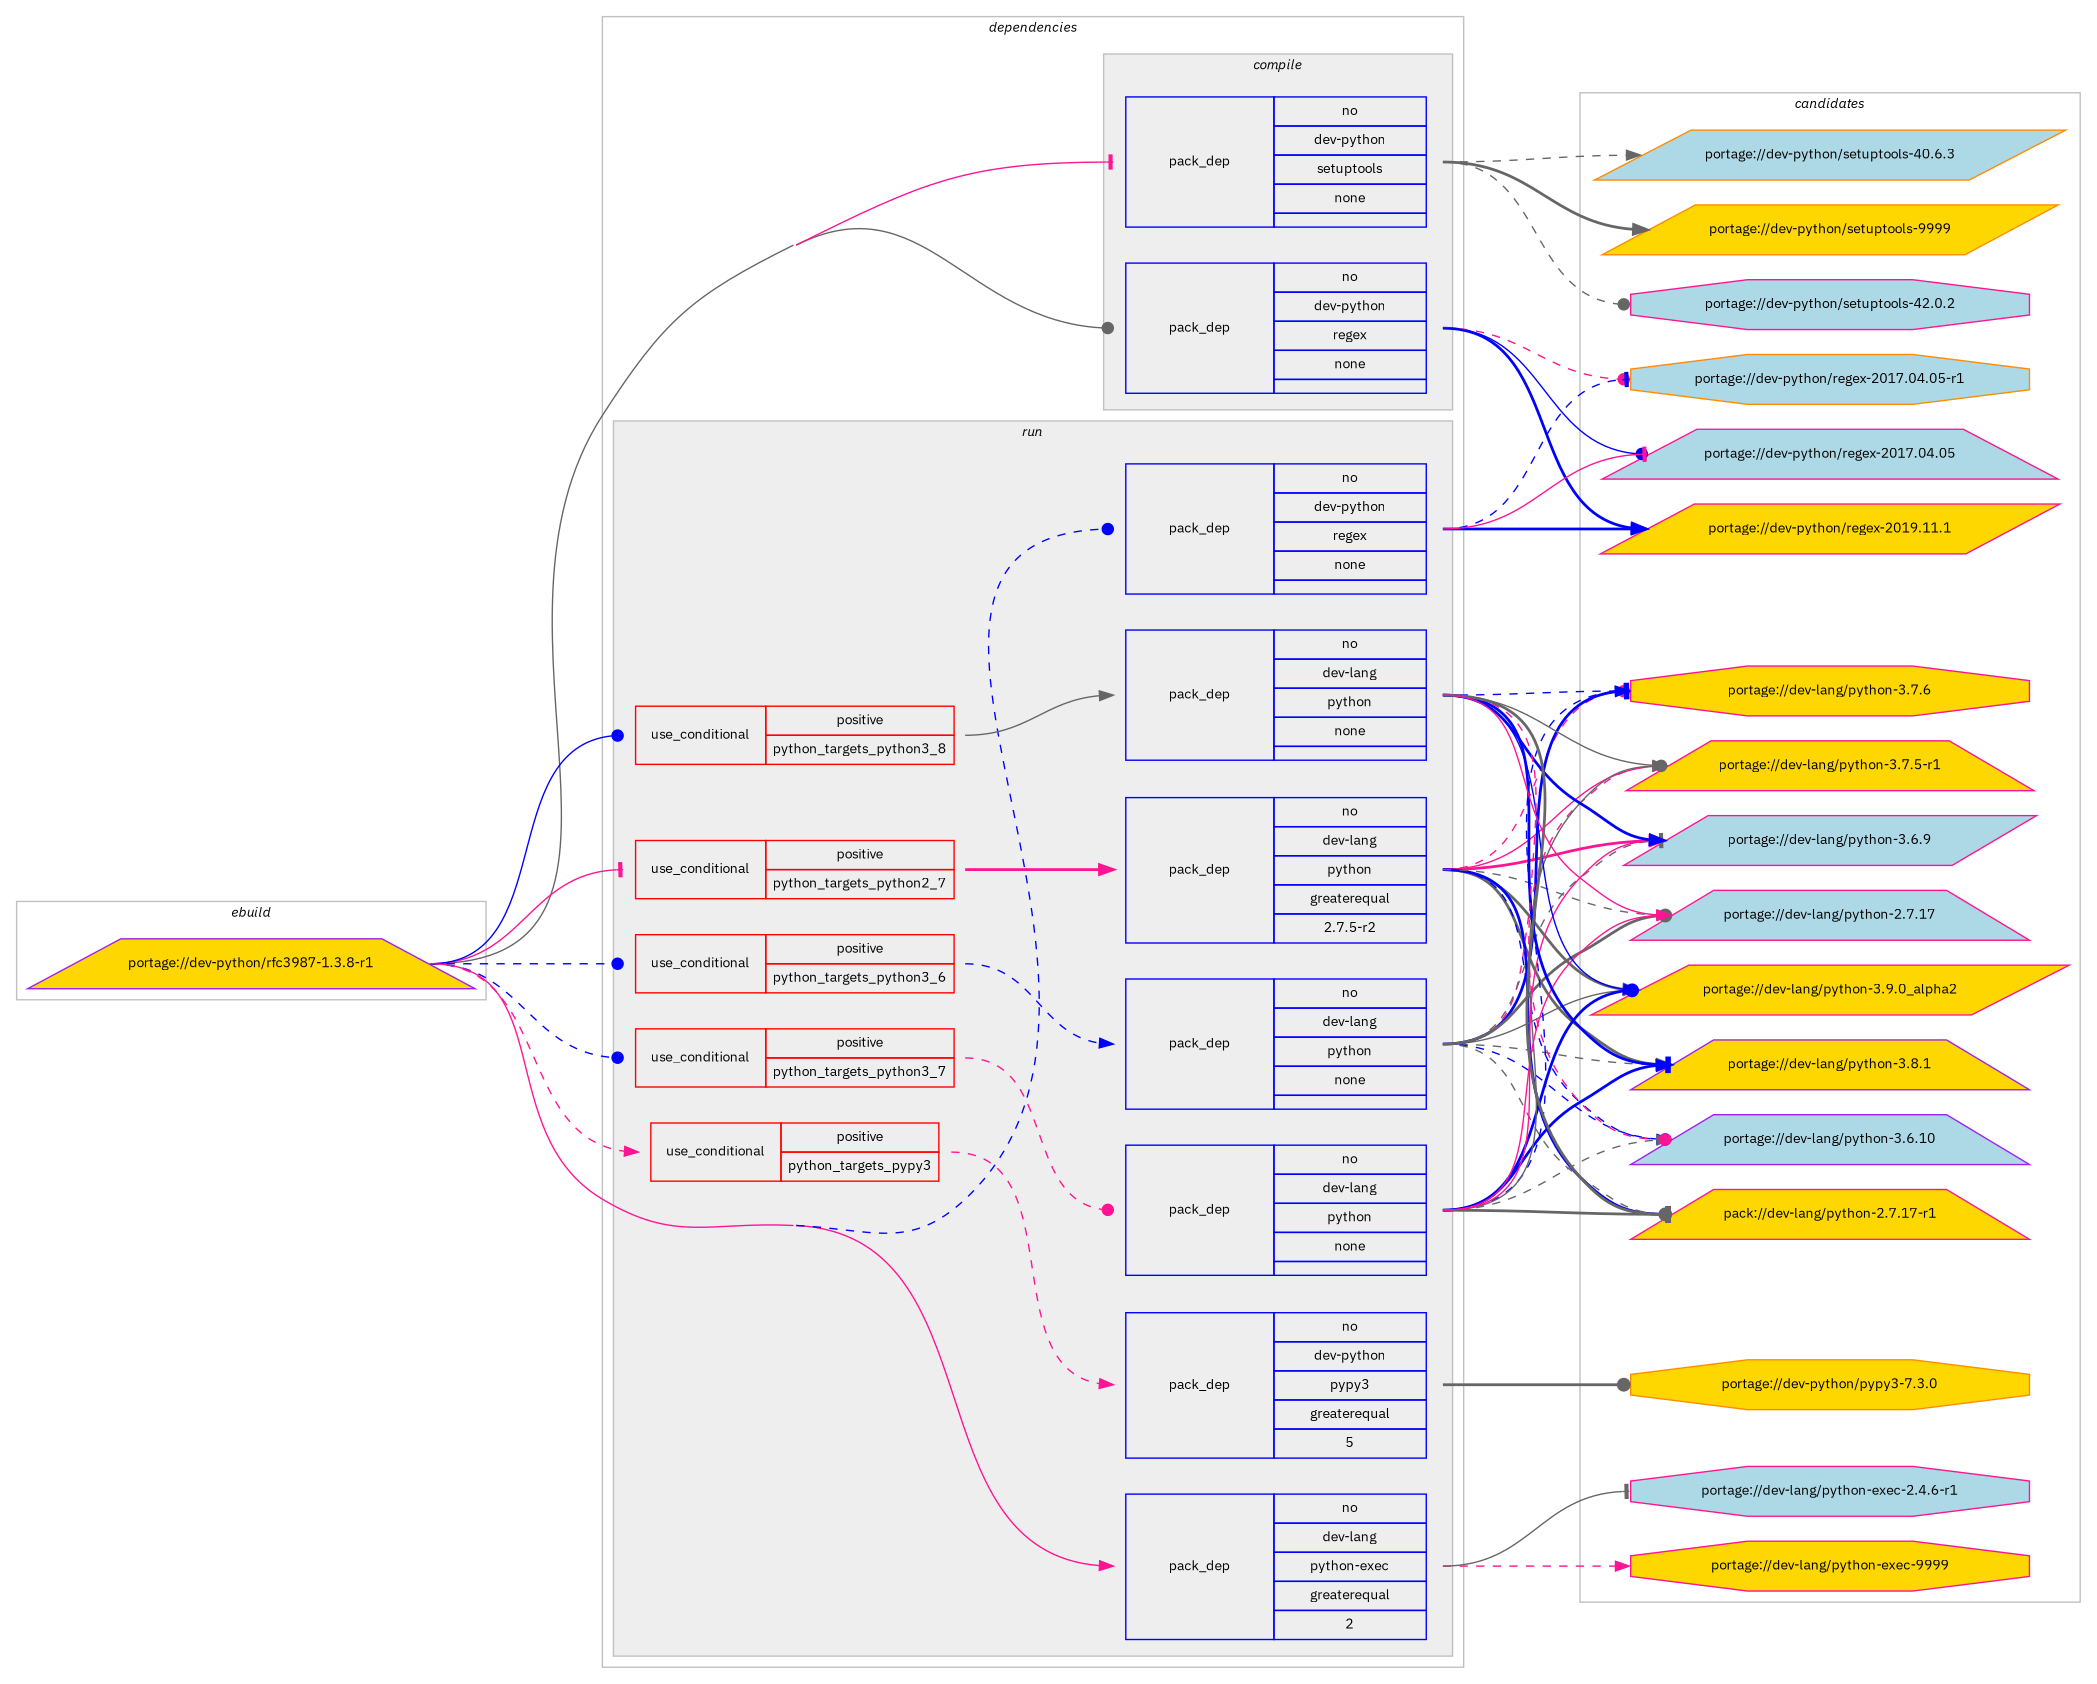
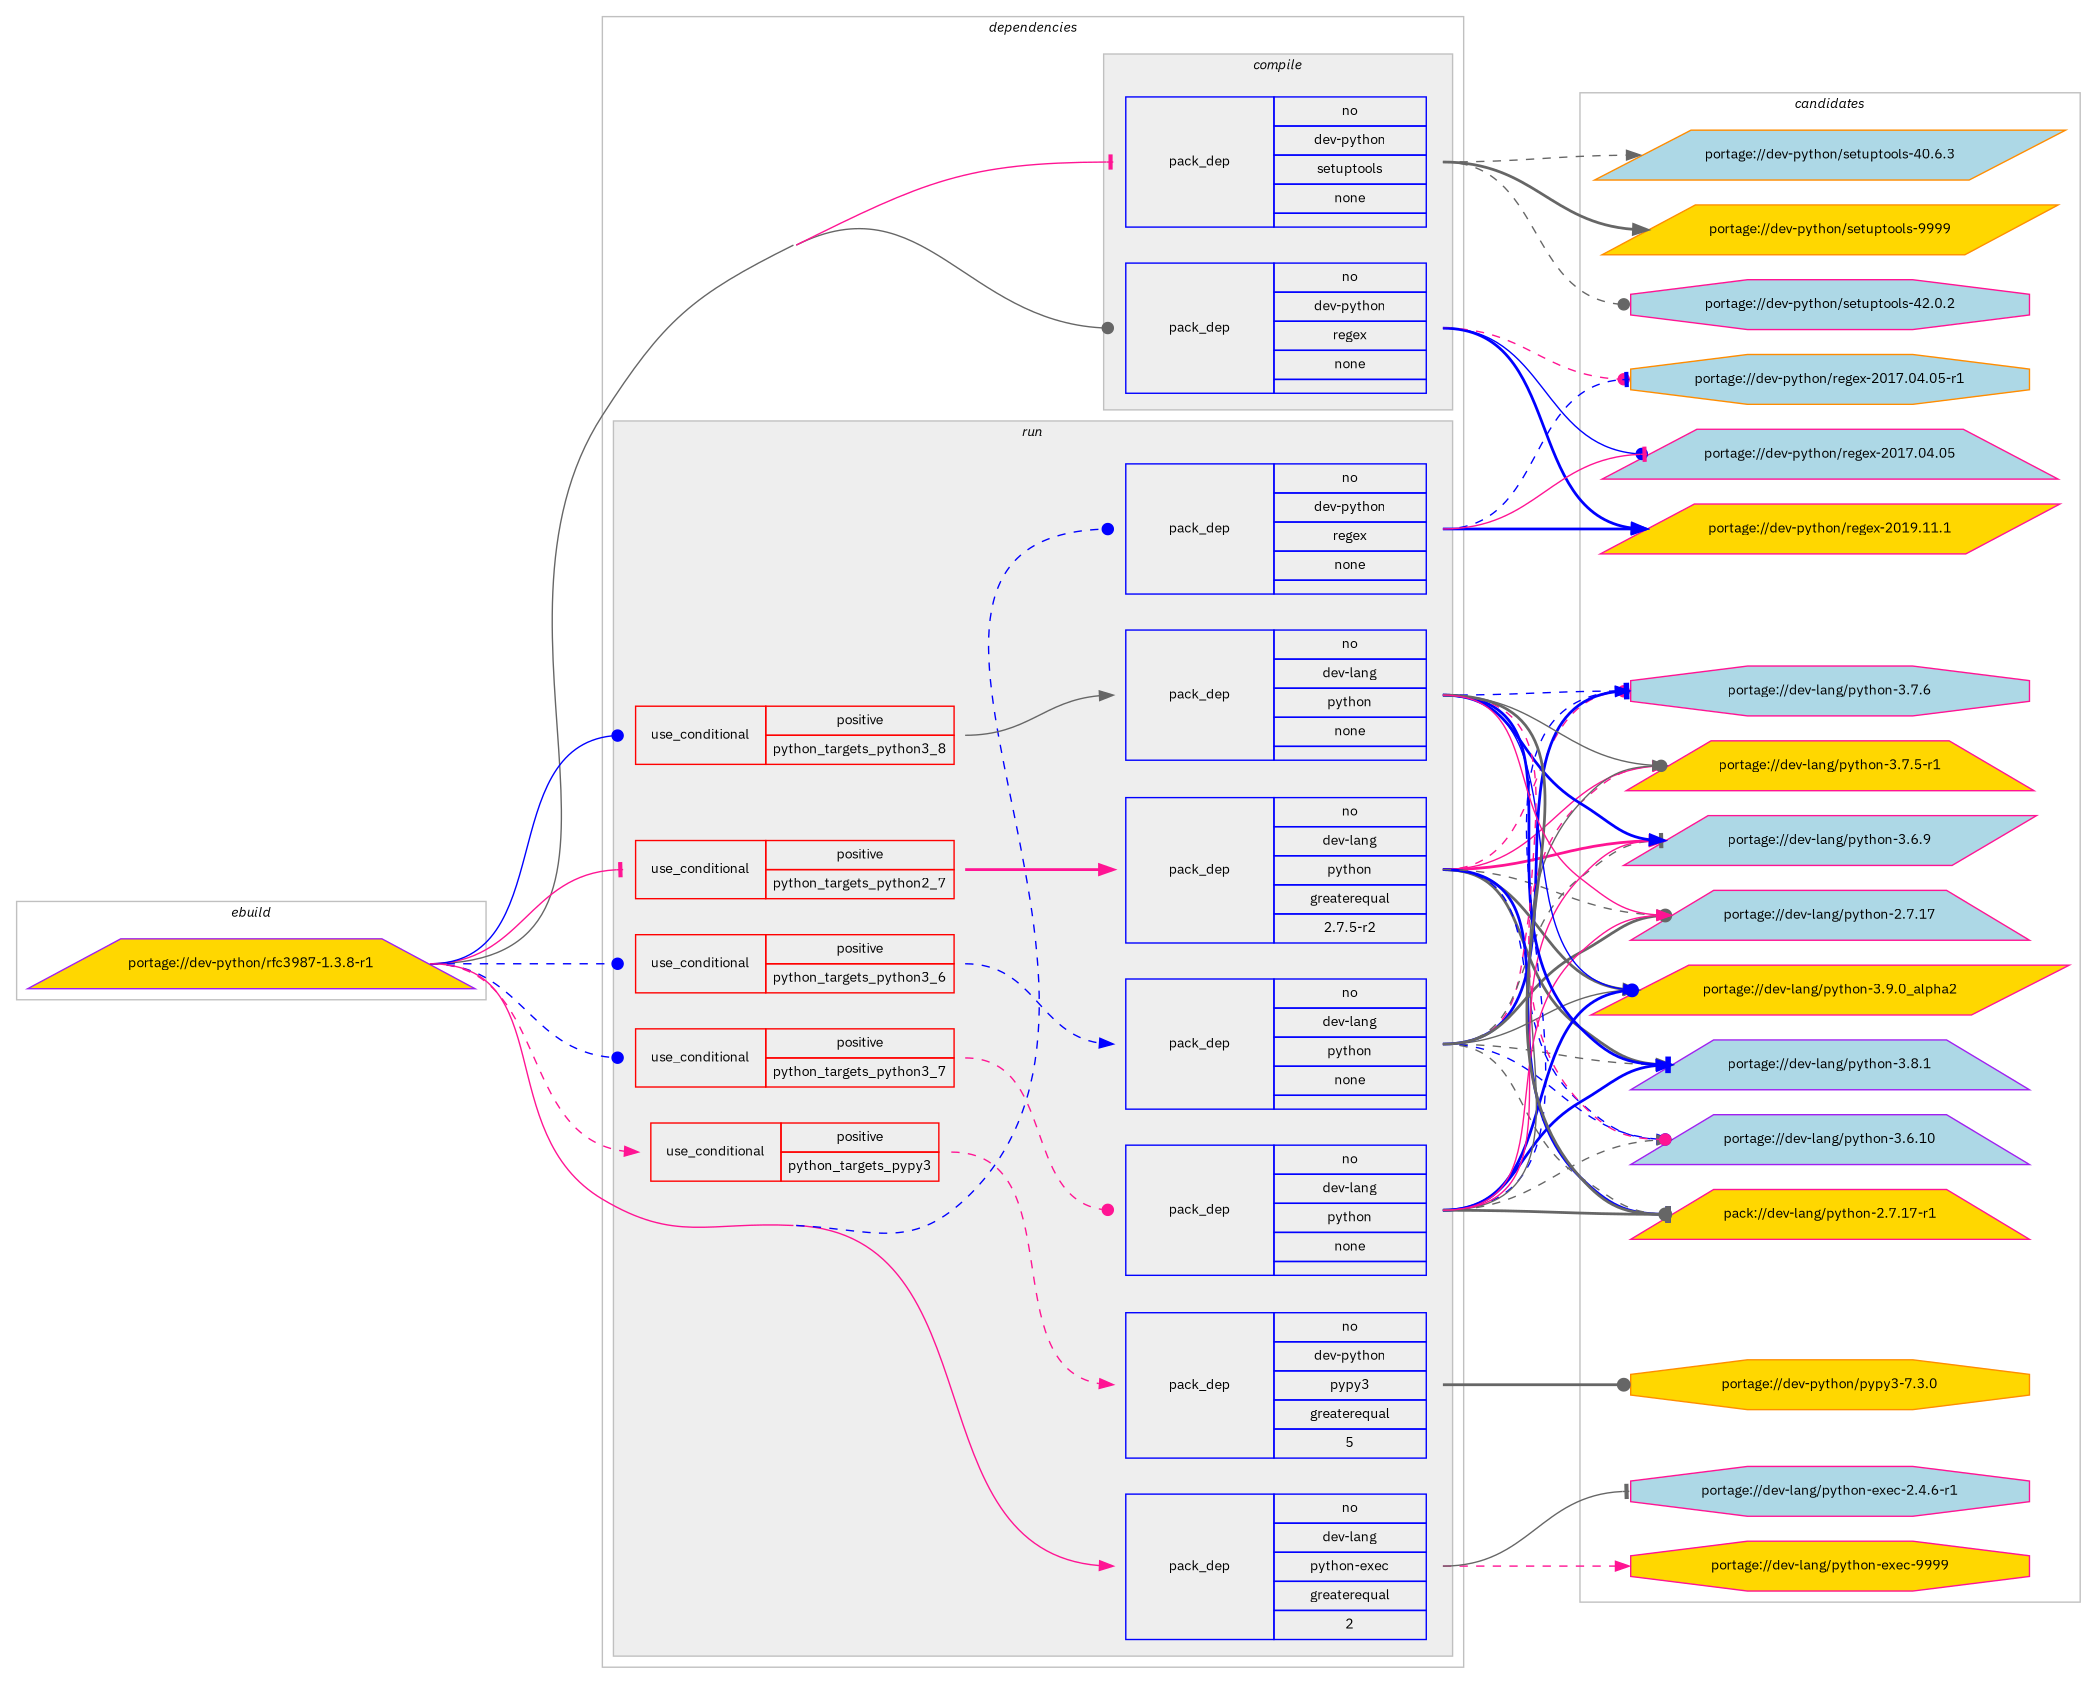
(1830, 691) -> (1830, 691)
(1830, 1065) -> (1830, 1065)
